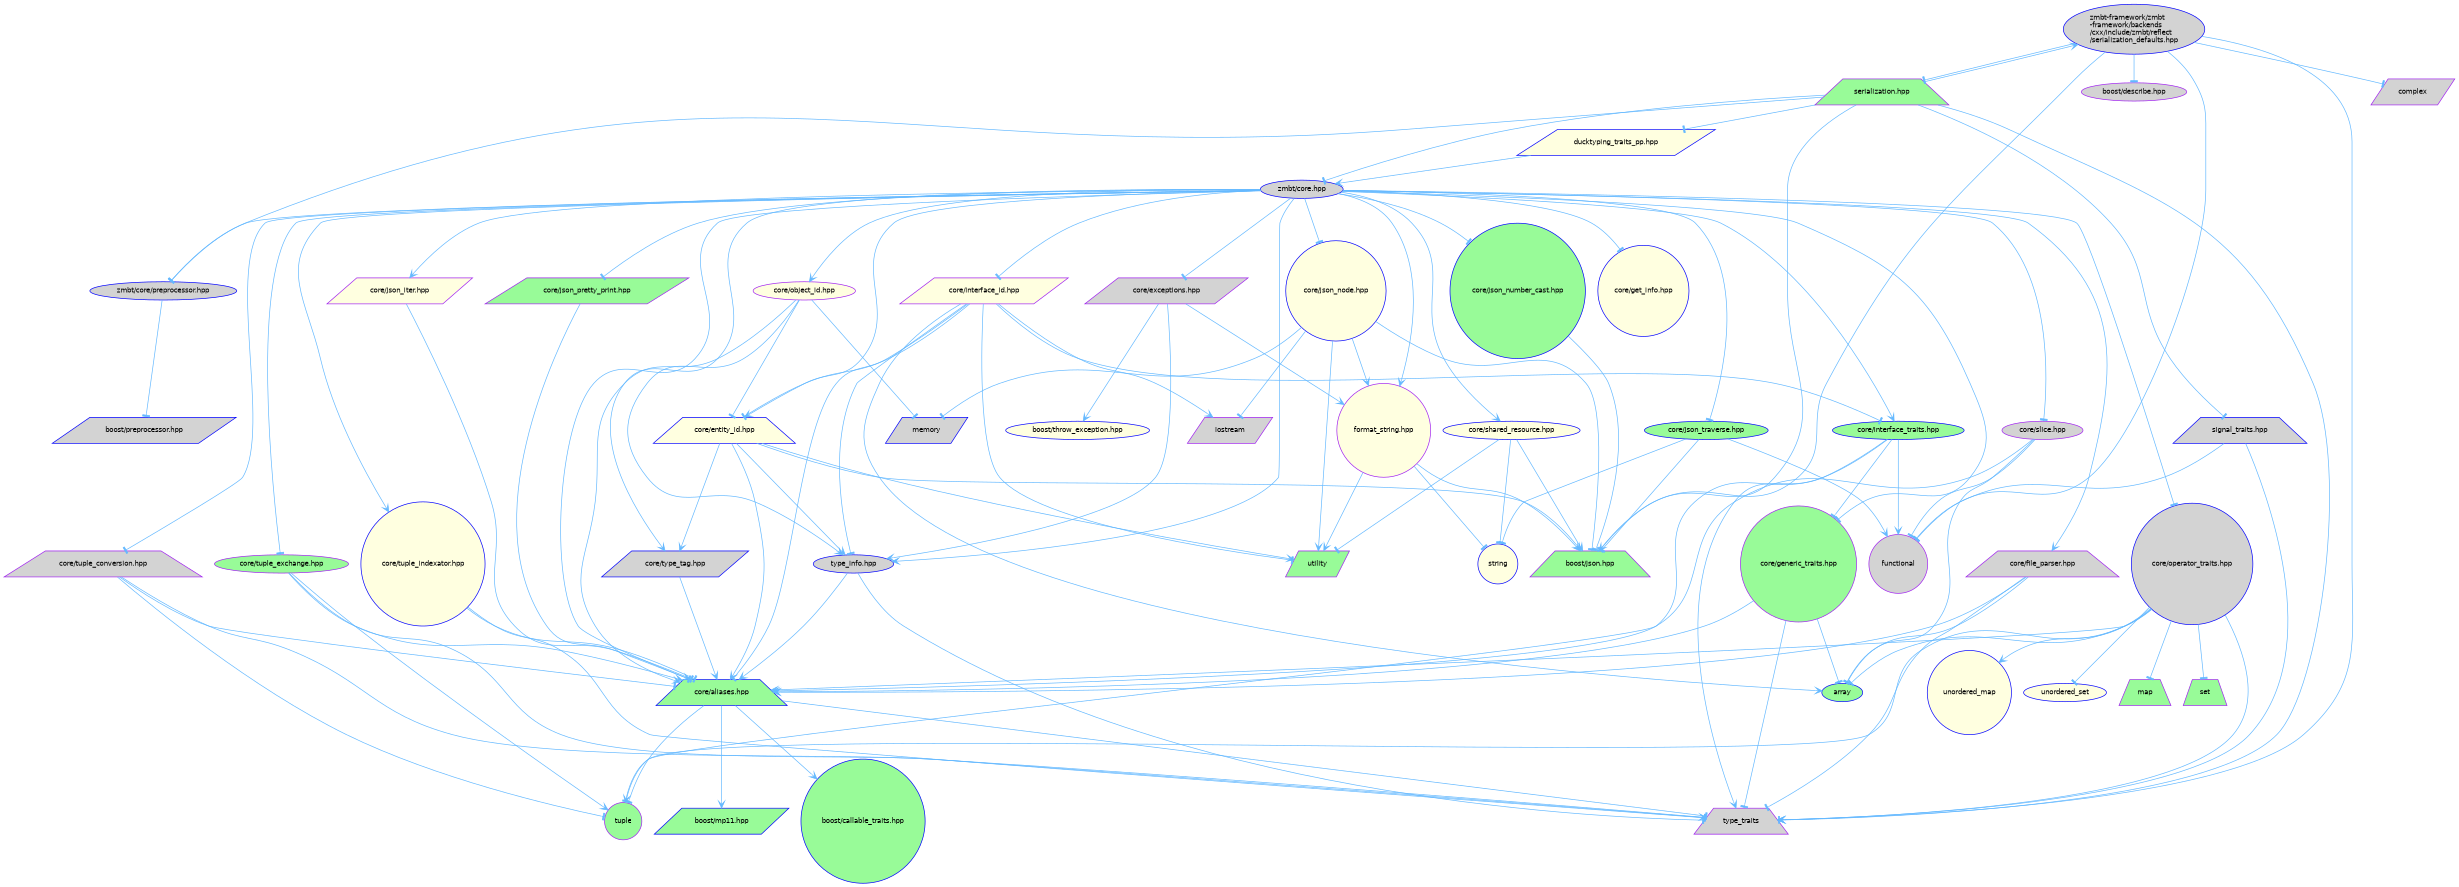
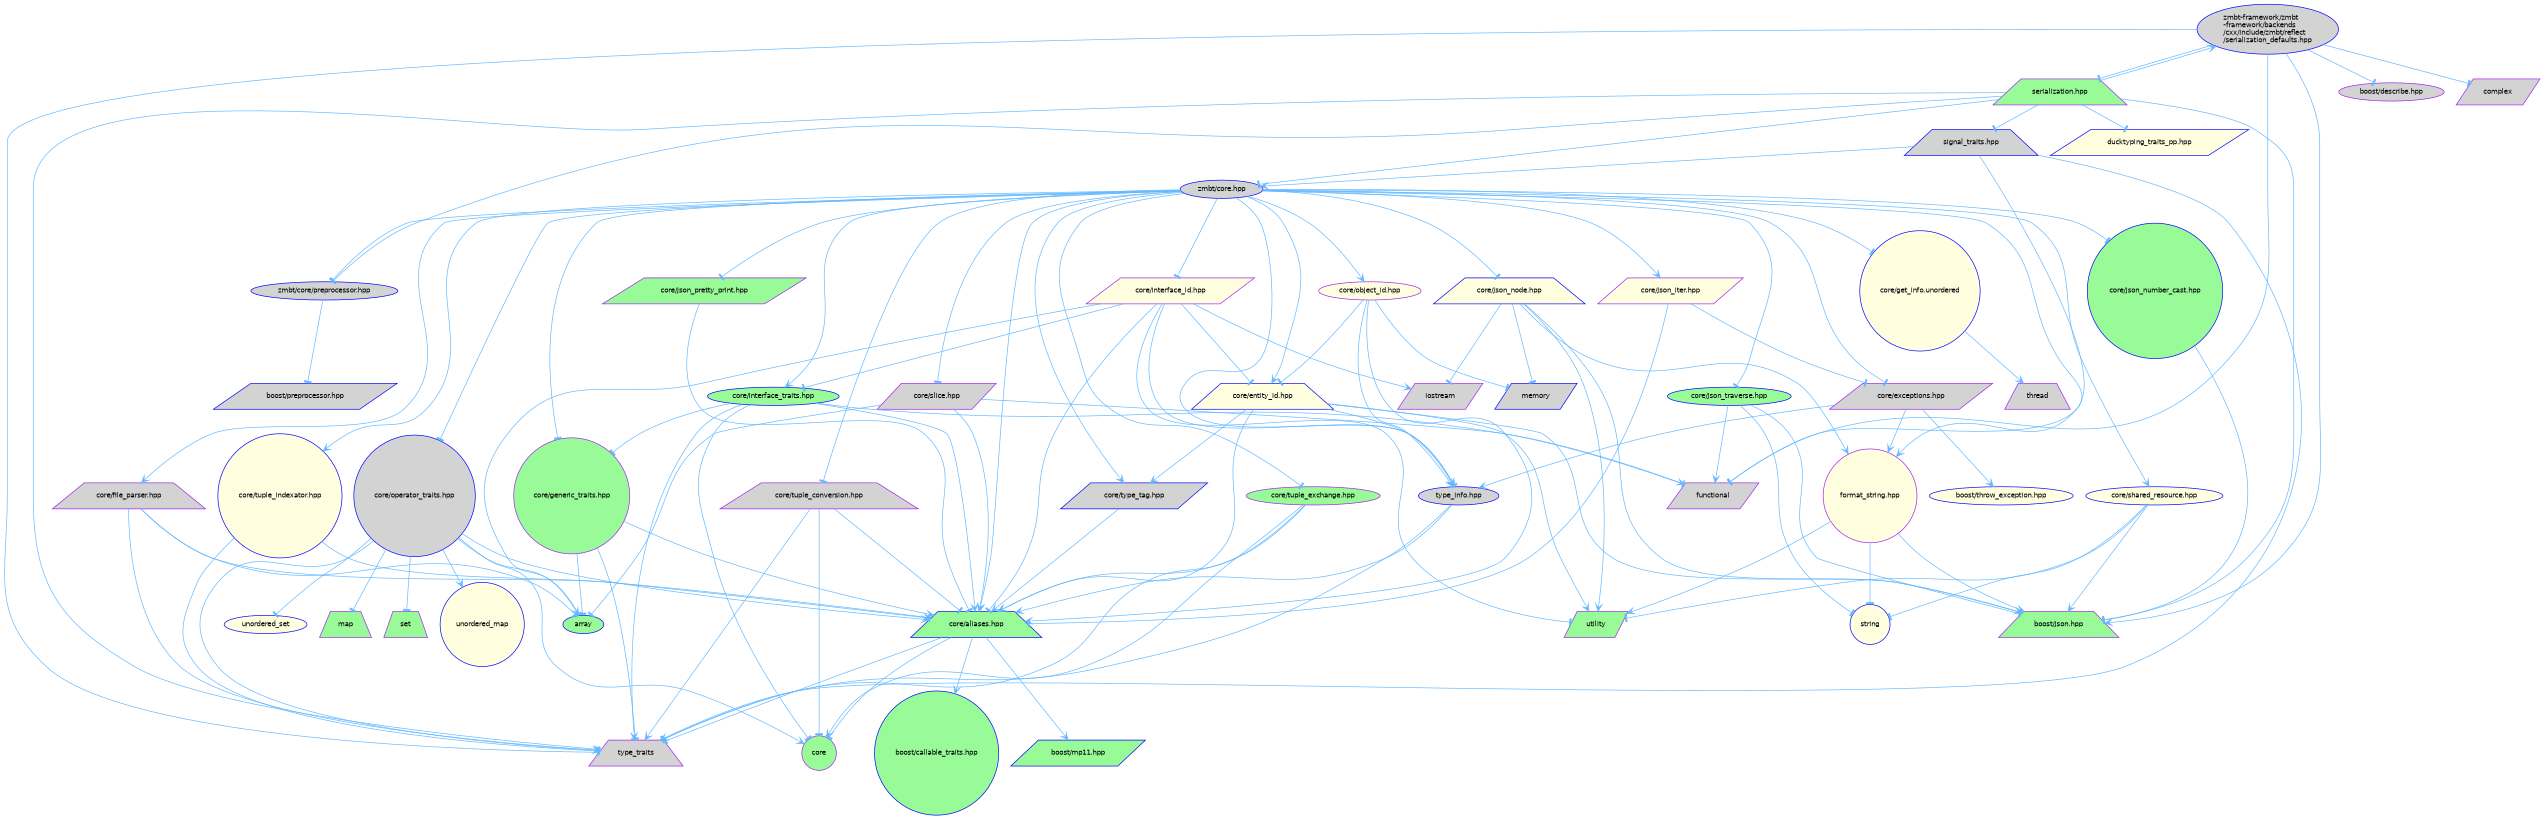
(1437, 169) -> (1591, 166)
(1336, 291) -> (1509, 291)
(1643, 291) -> (1920, 291)
none -> (1775, 349)
none -> (2037, 396)
(2042, 430) -> (937, 396)
none -> (953, 452)
(1898, 564) -> (1713, 496)
(623, 821) -> (819, 753)
